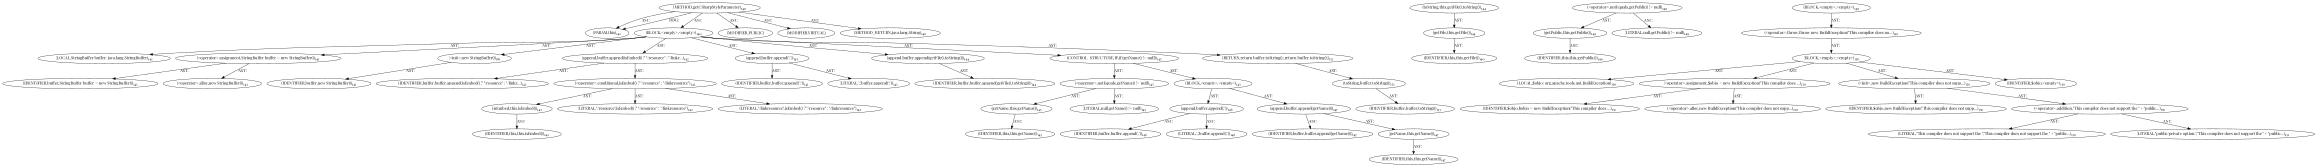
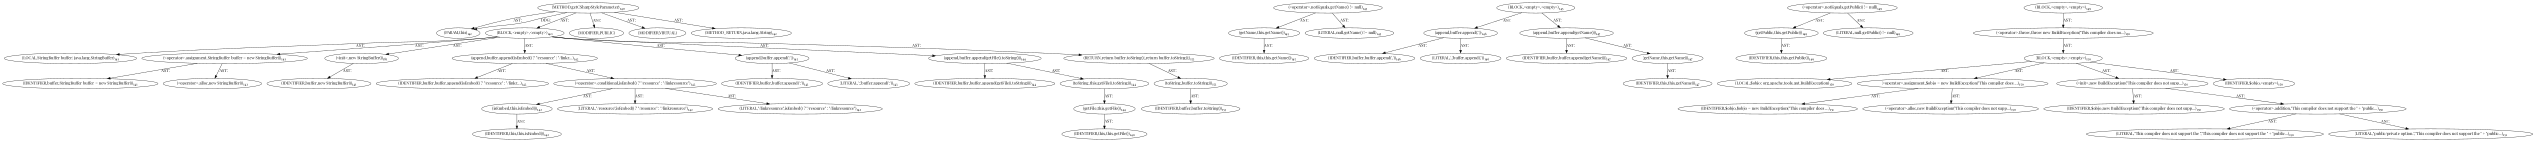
(1114, 58) -> none
none -> (1044, 71)
